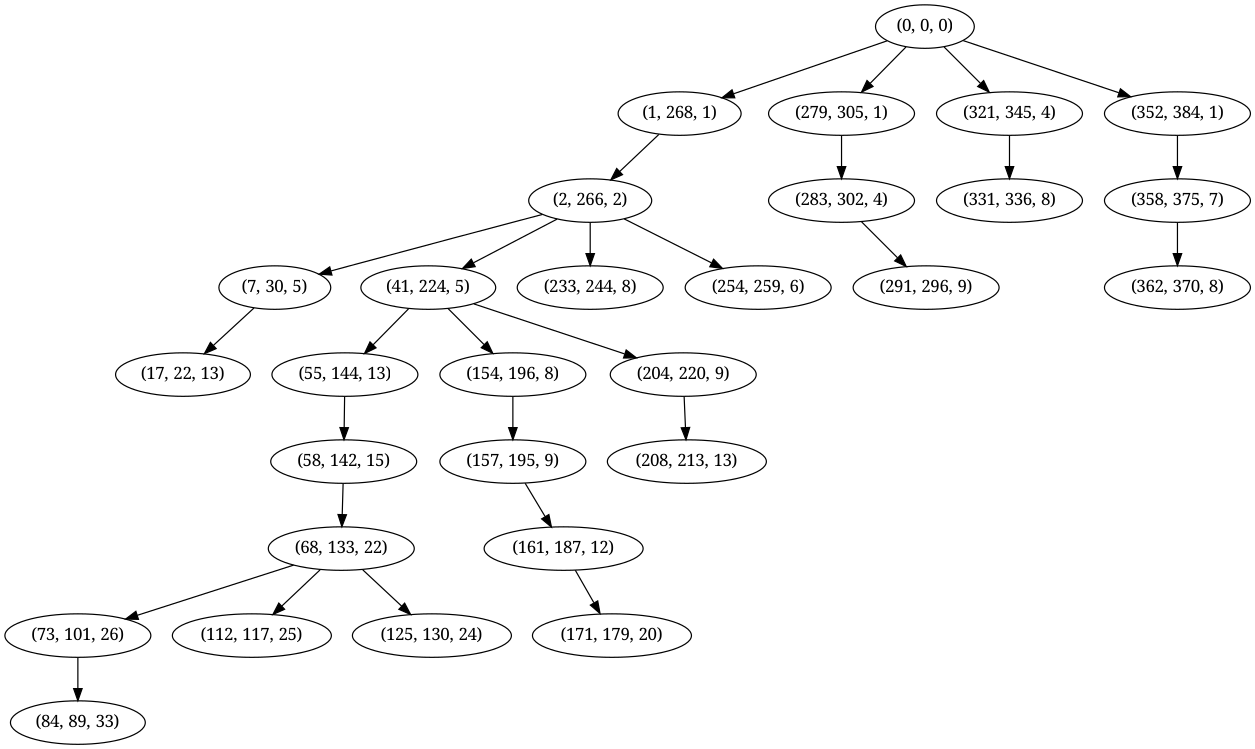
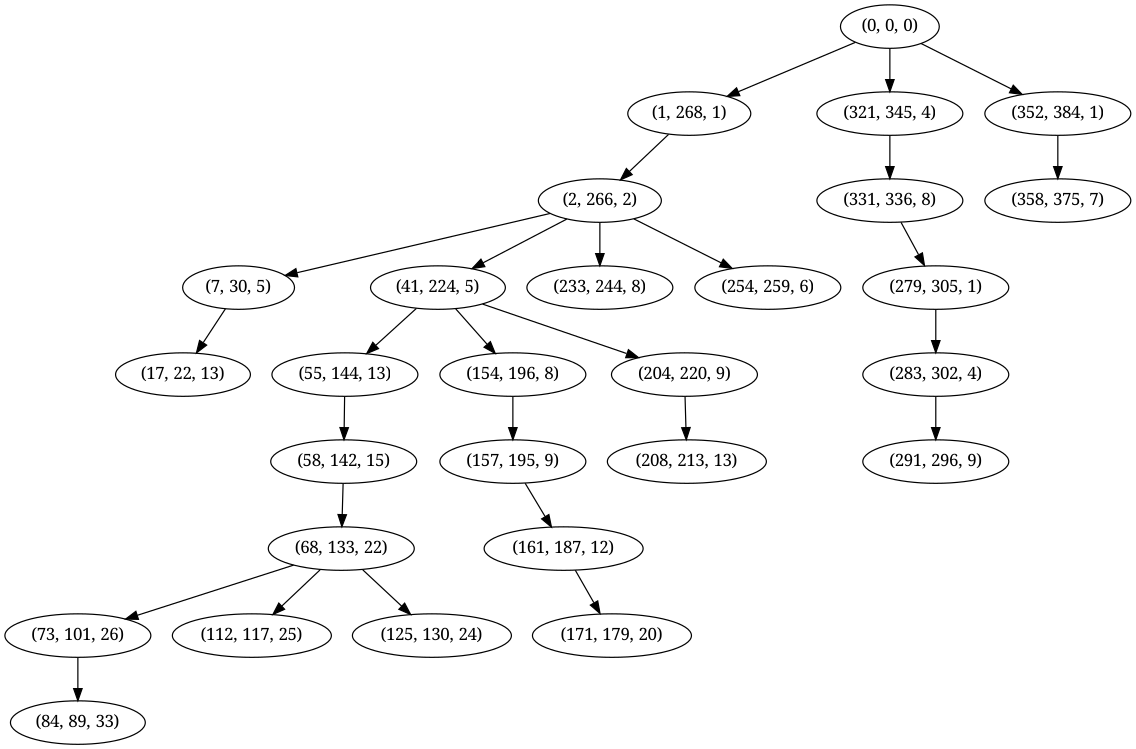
(888, 65) -> (910, 238)
(1177, 288) -> none
